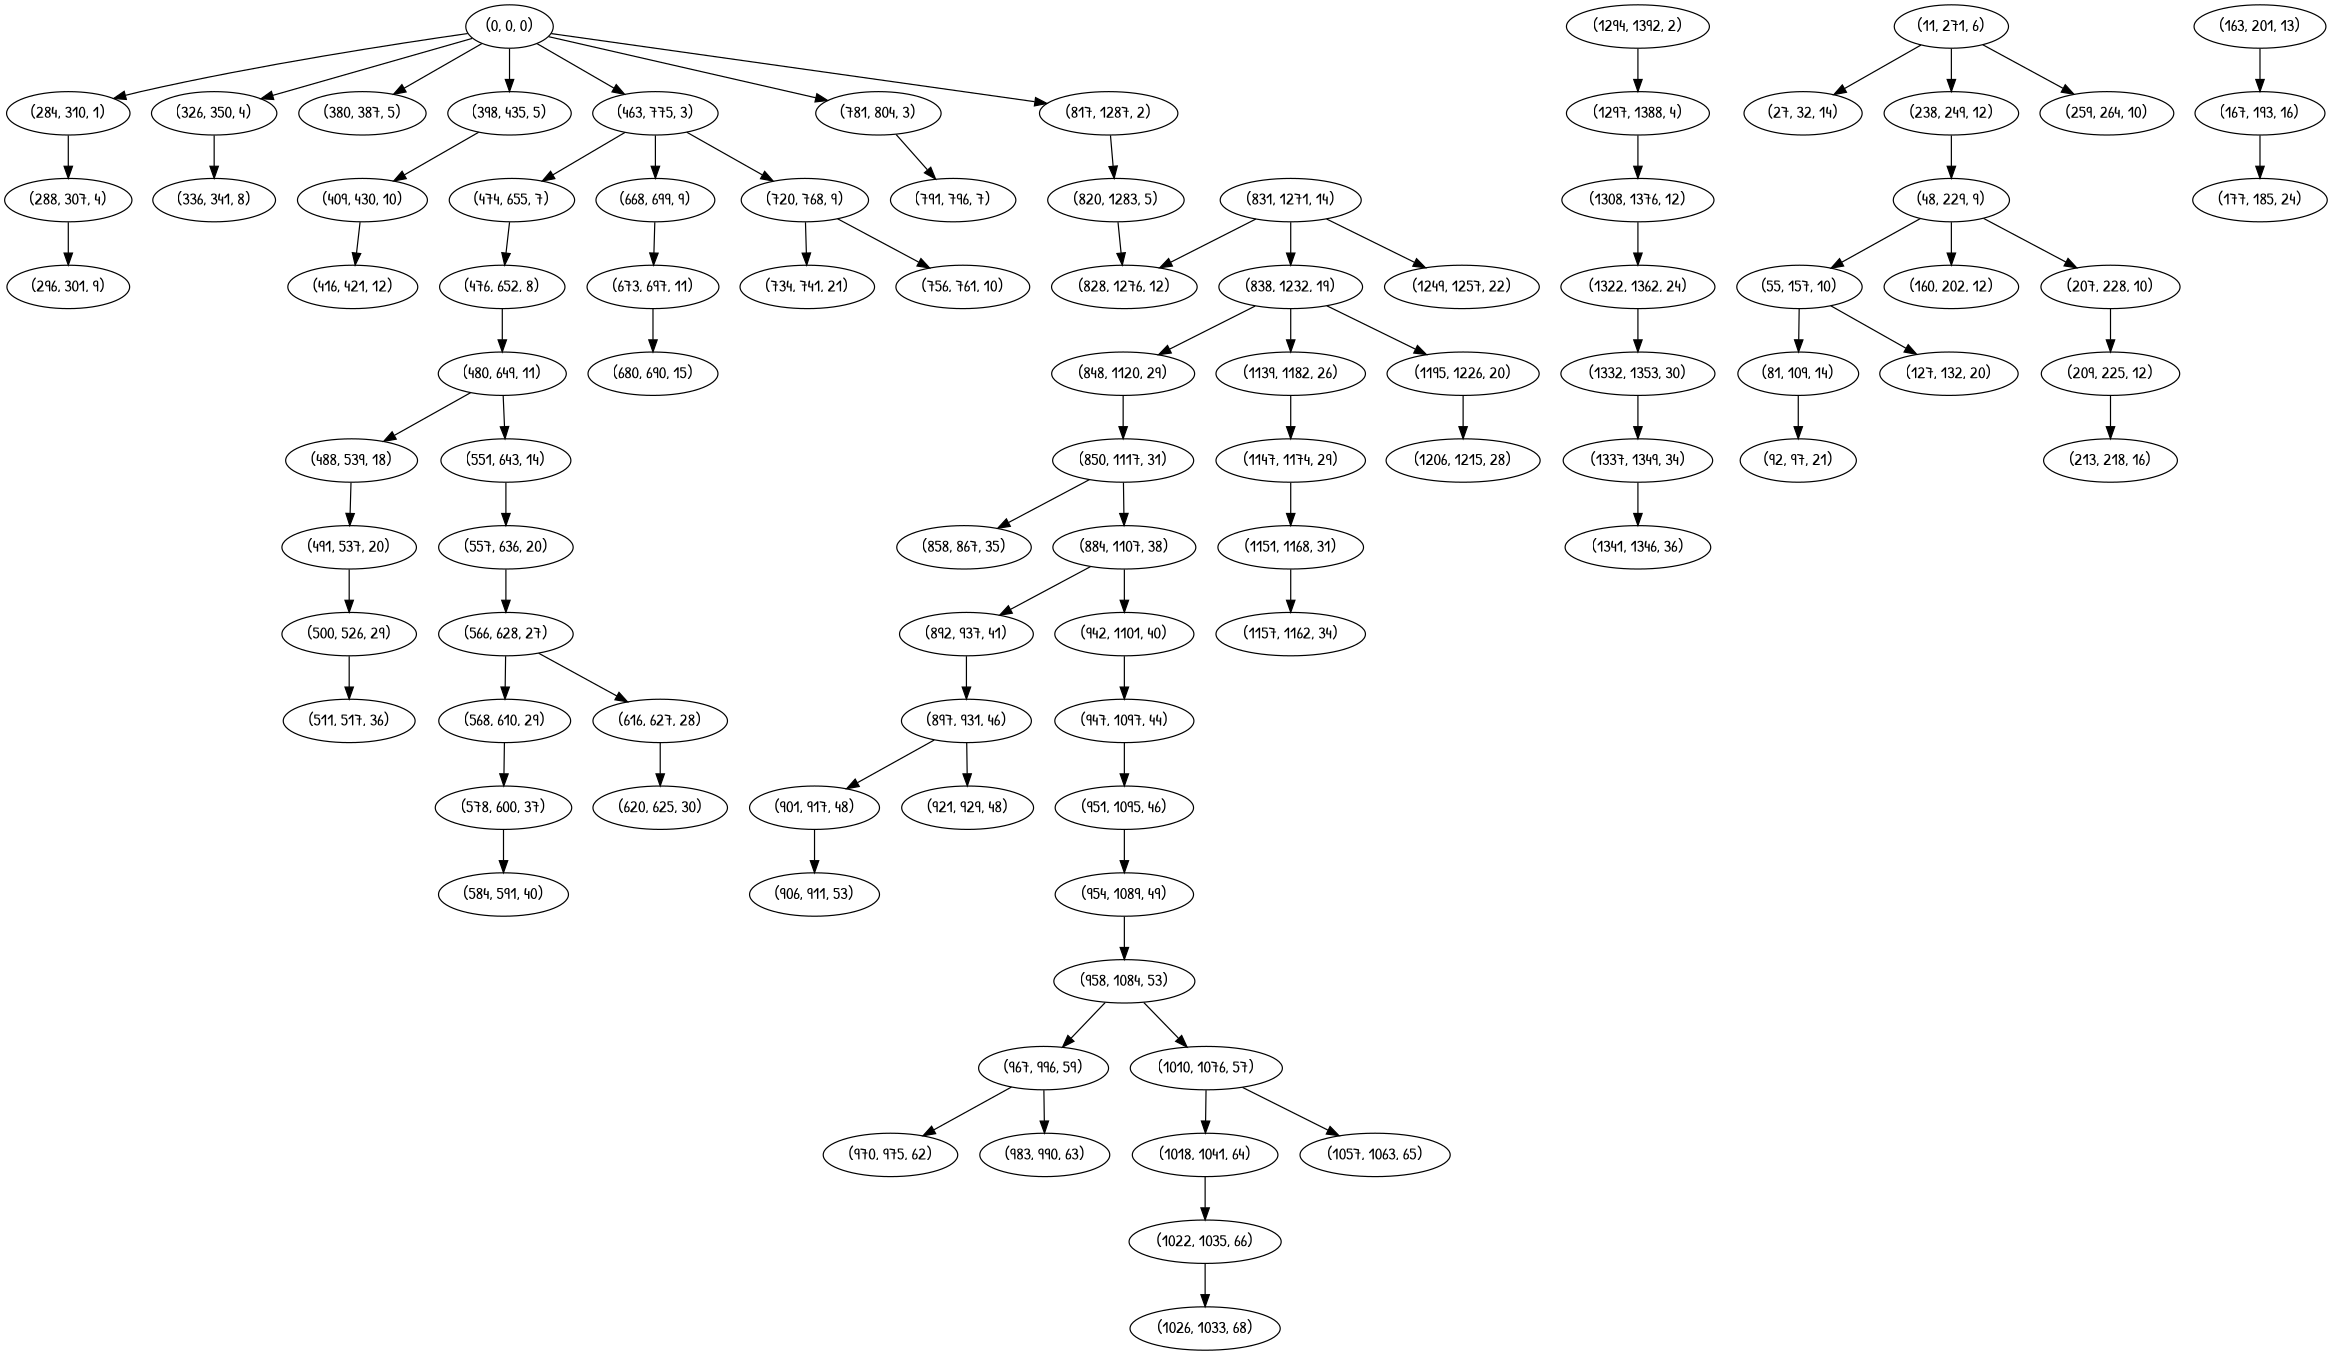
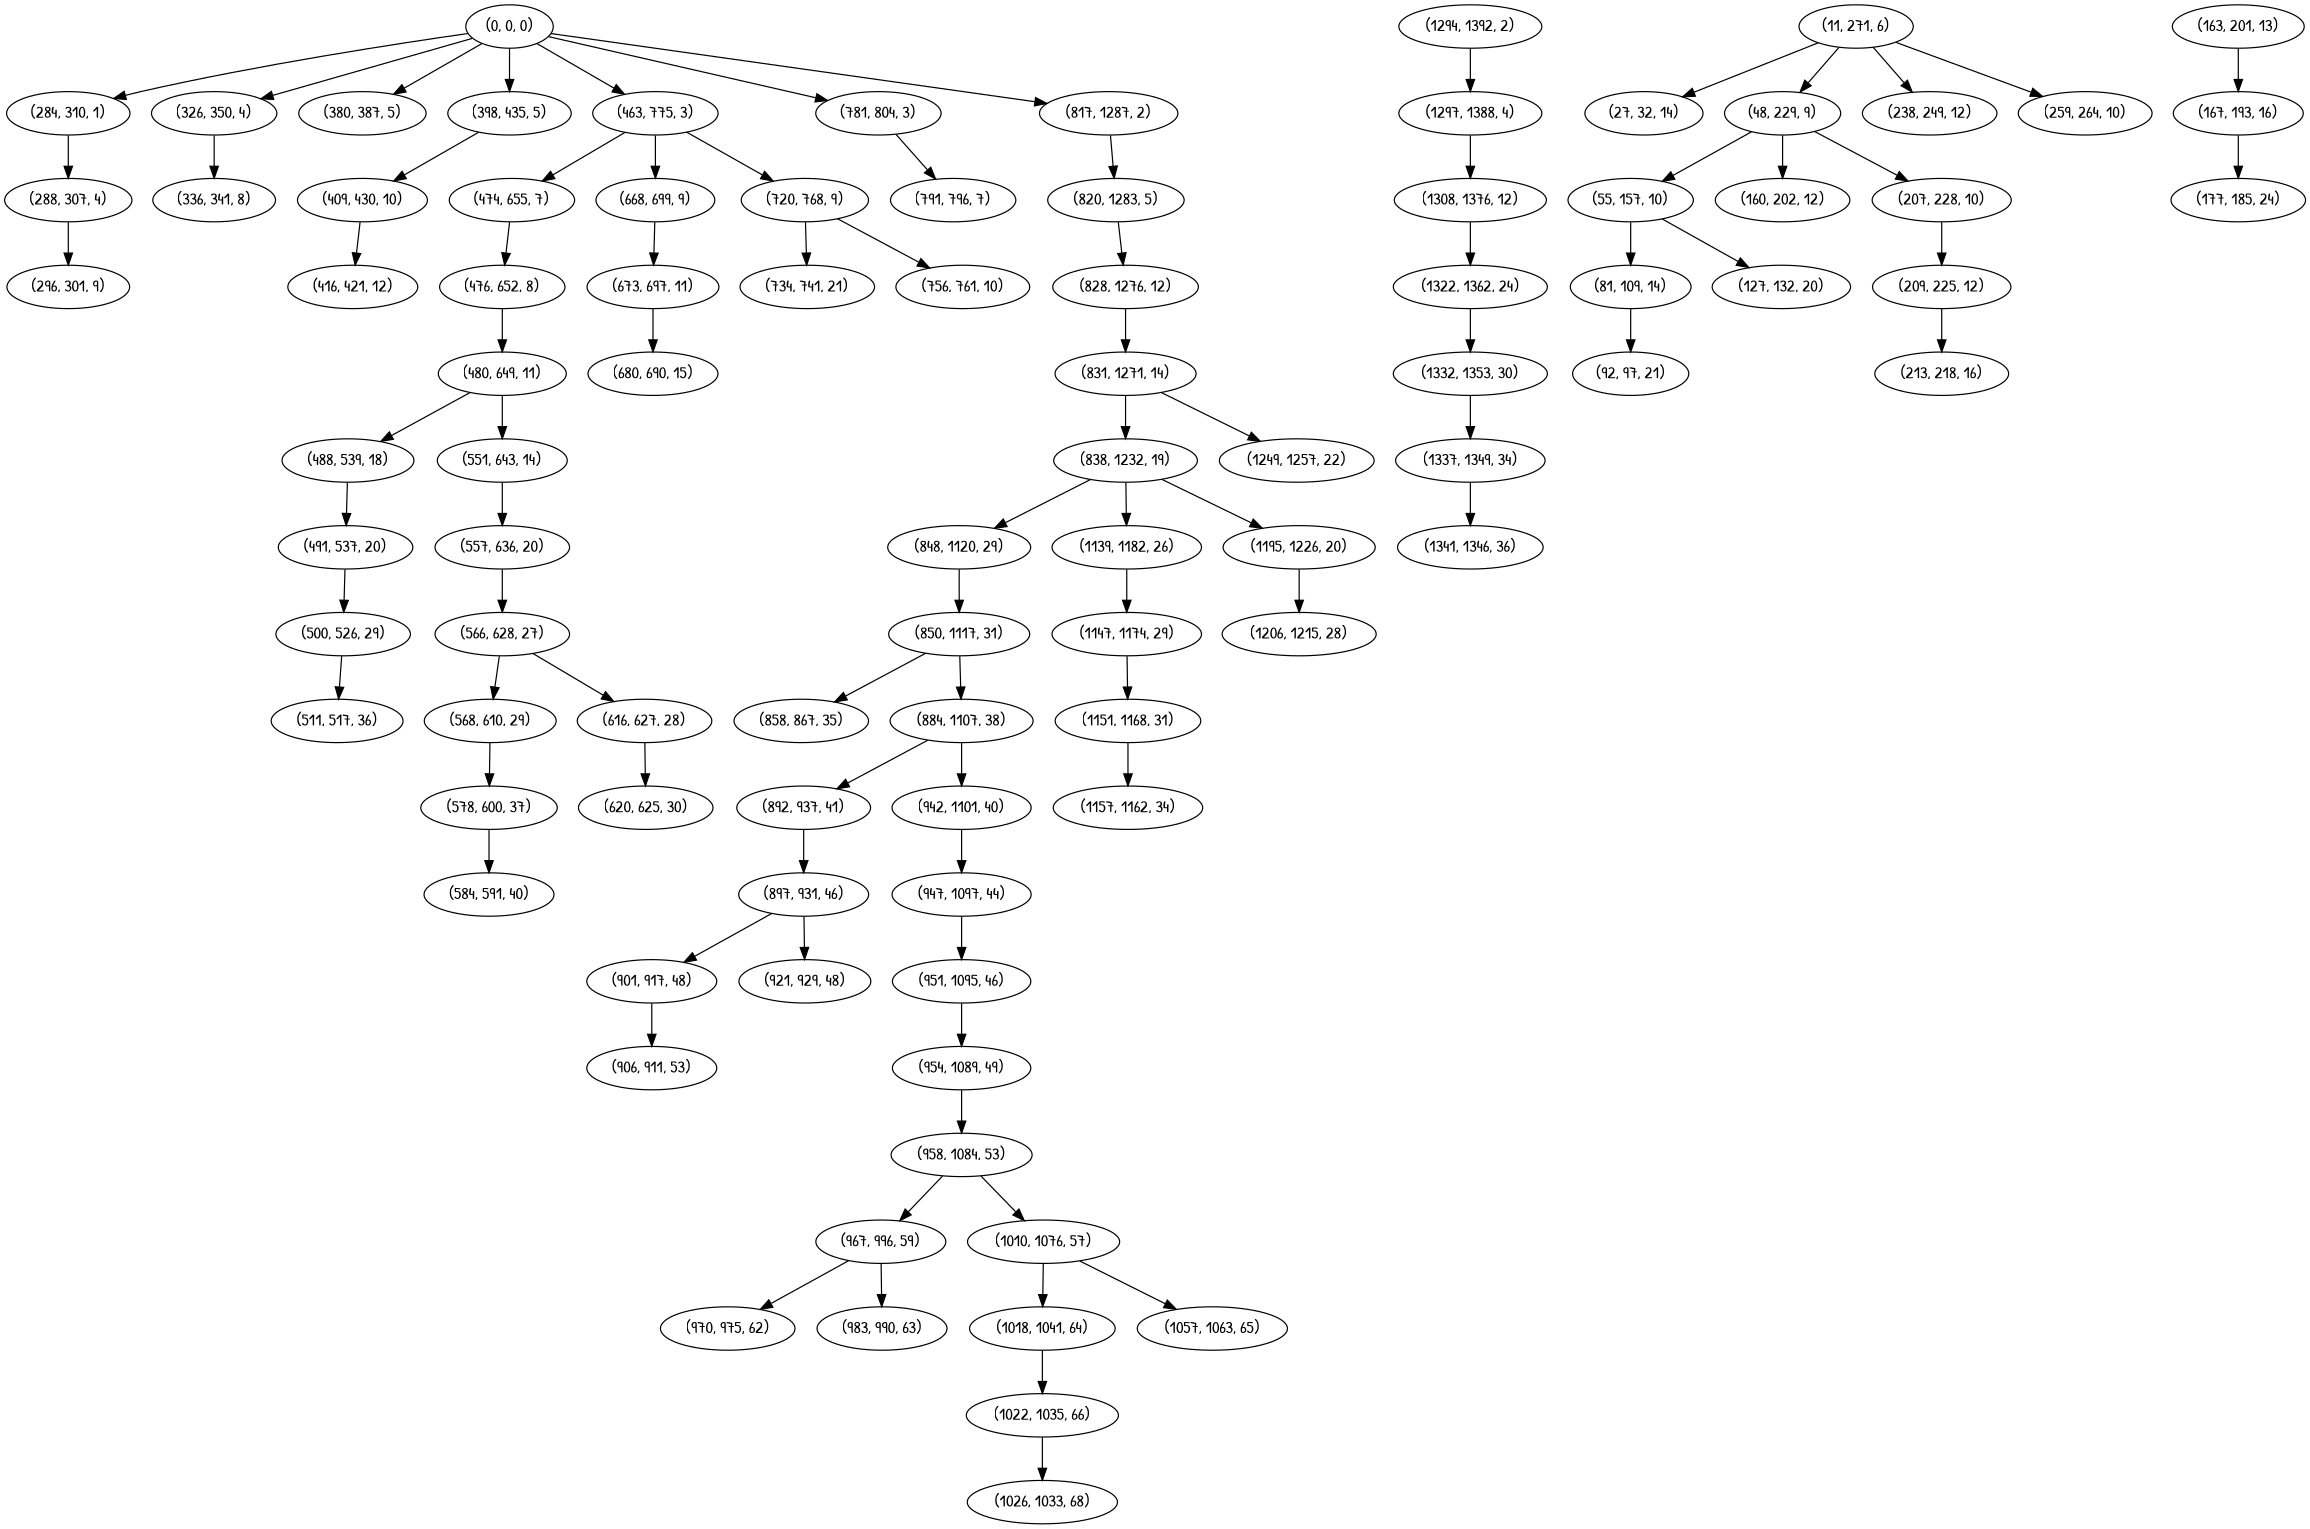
(1951, 151) -> (1824, 65)
(1213, 241) -> (1126, 324)
